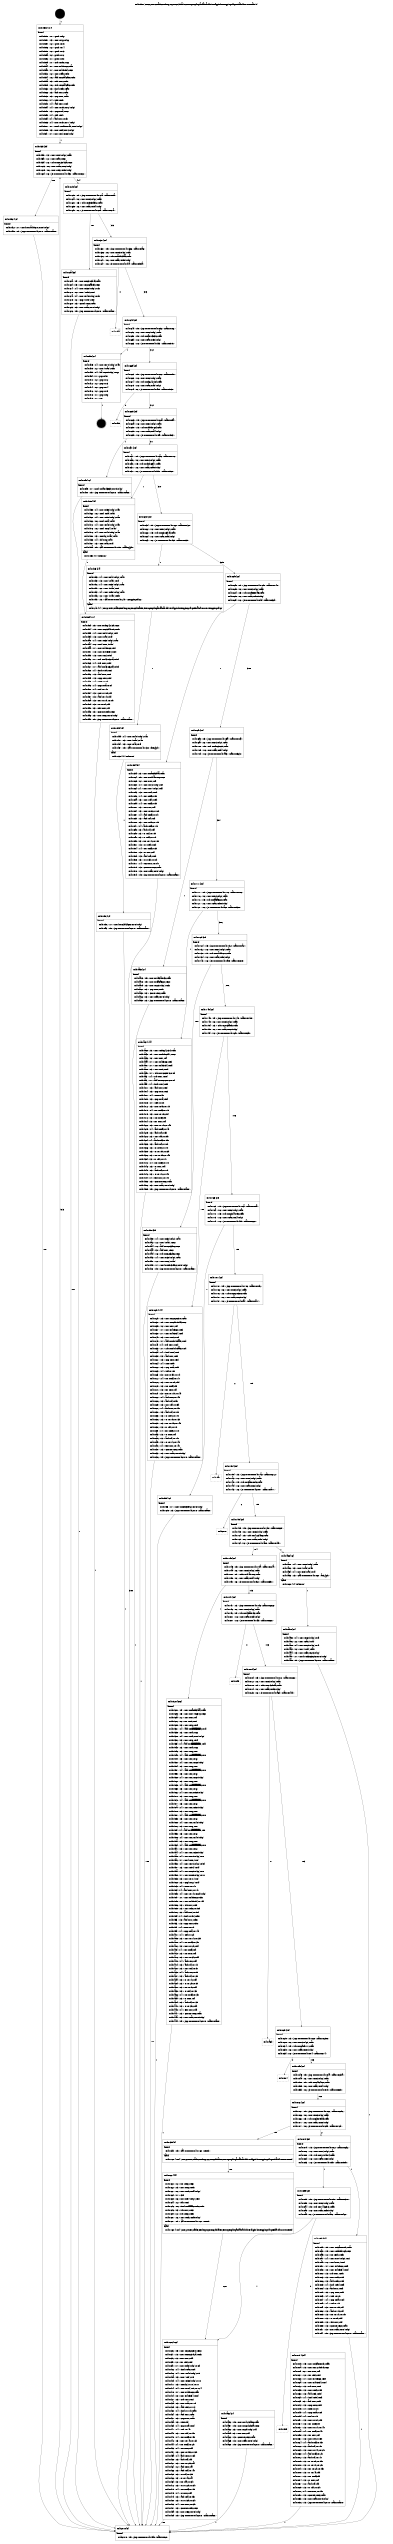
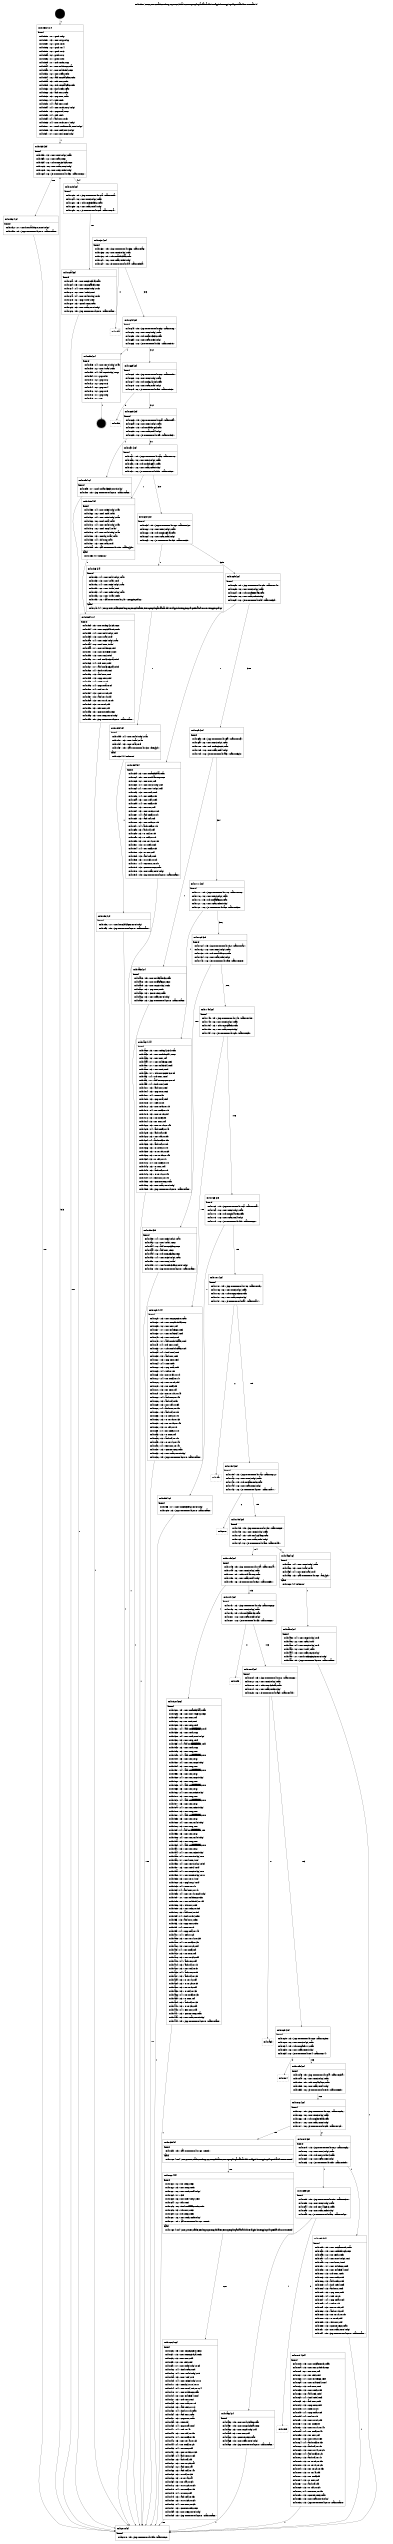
(105, 225) -> none
(131, 1591) -> (131, 1591)
(241, 2259) -> (263, 2305)
